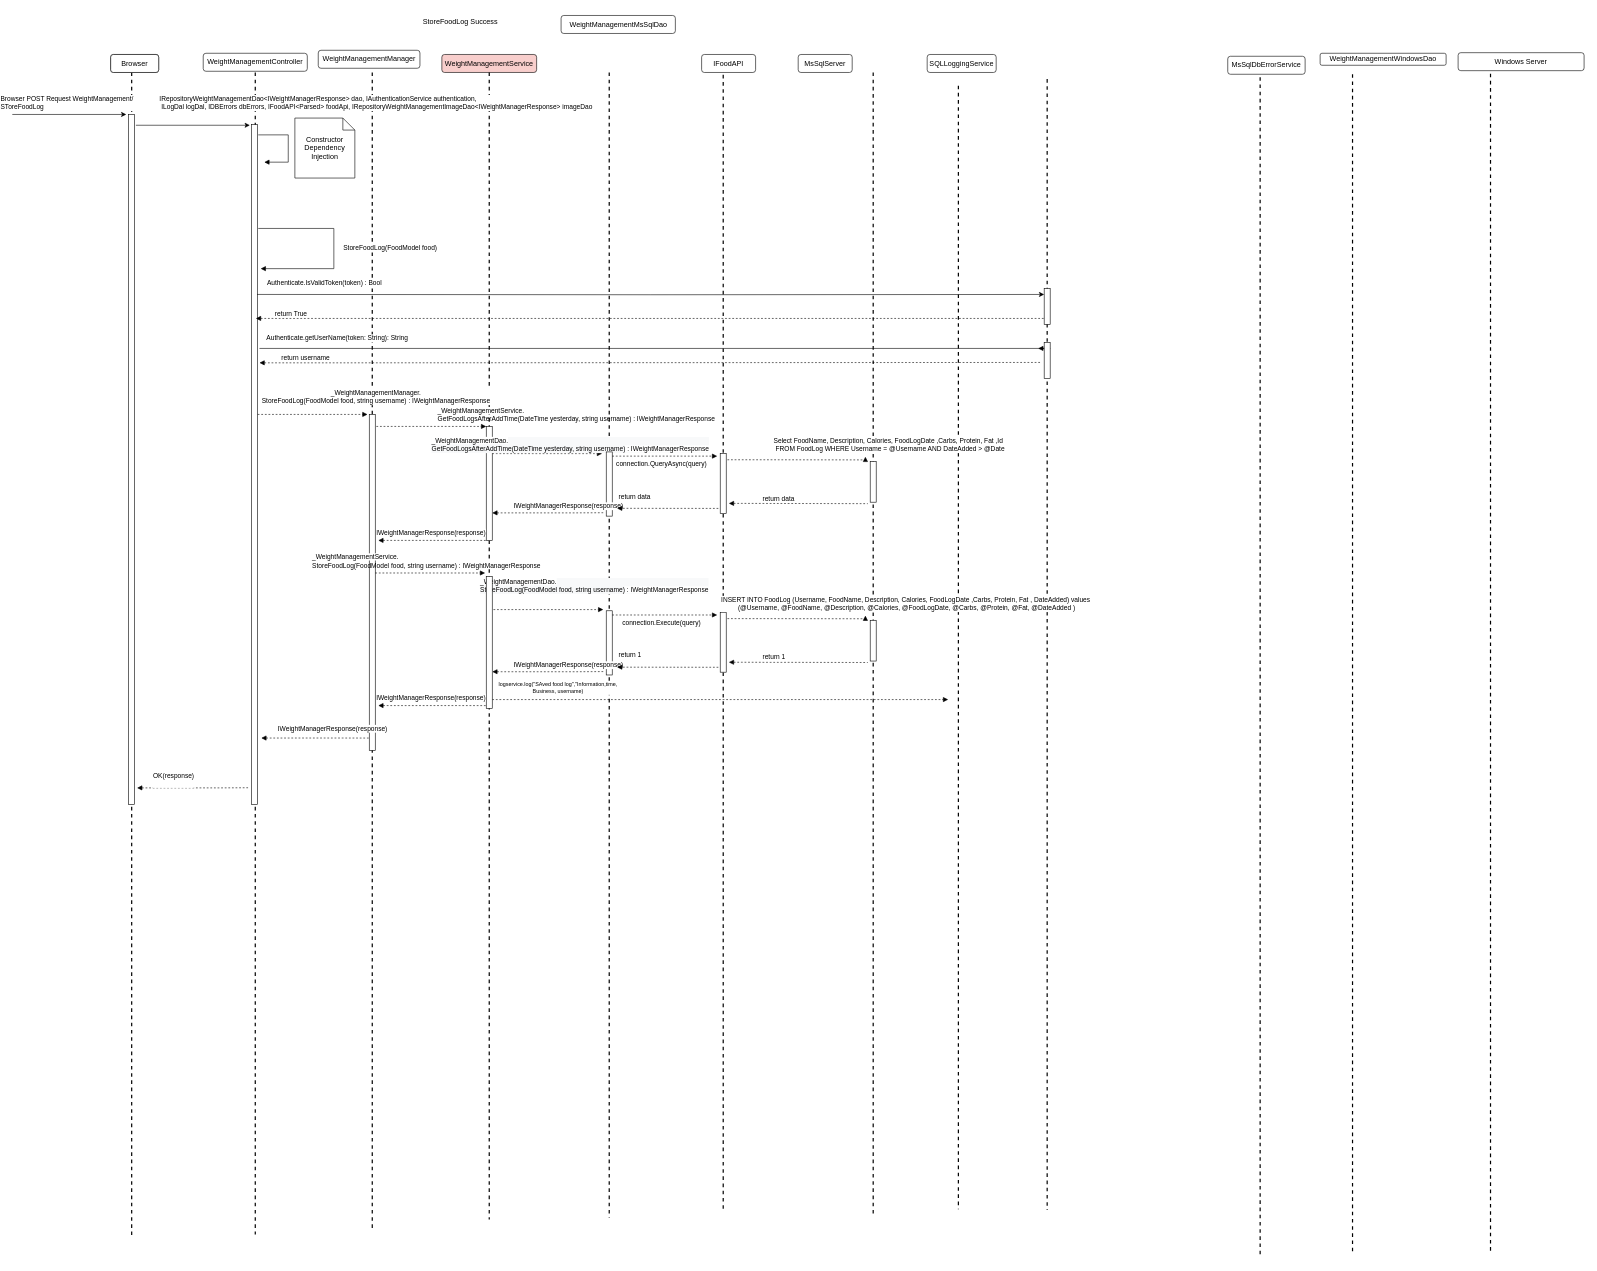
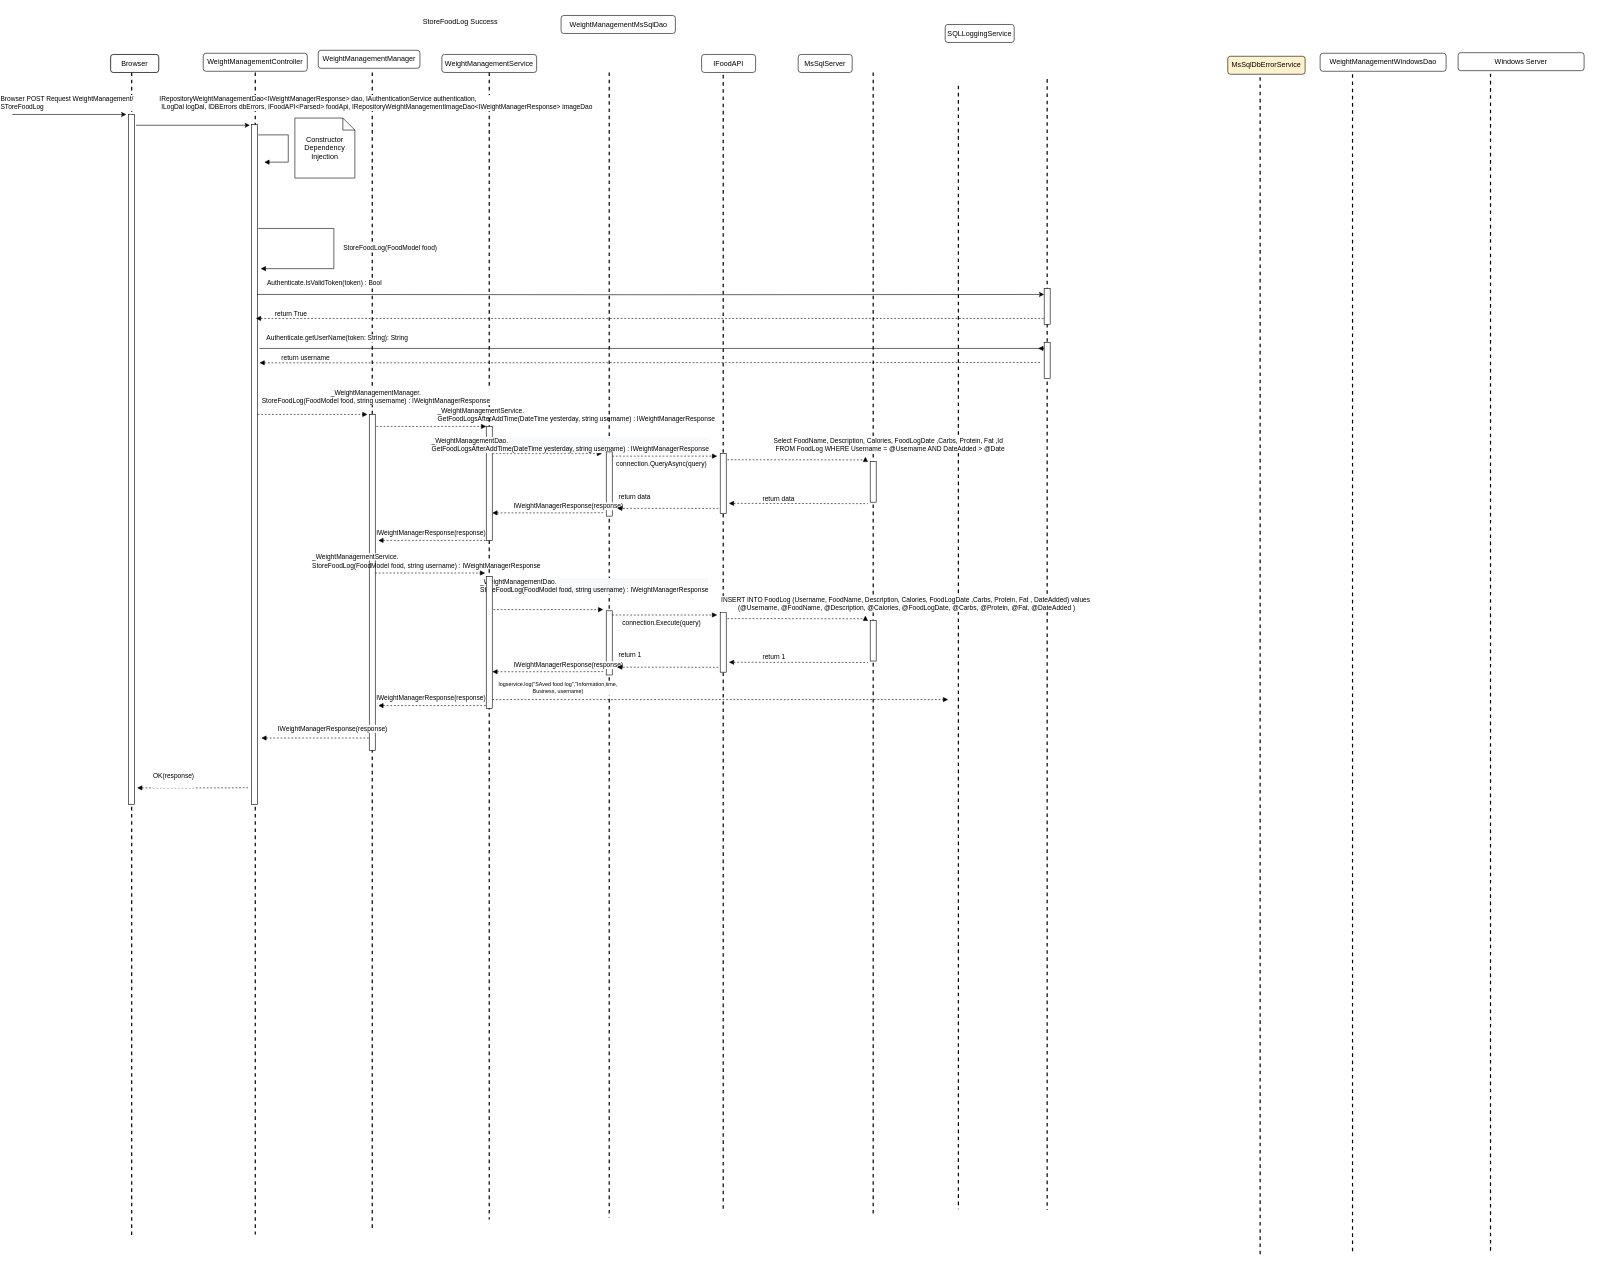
(1383, 59) -> (1383, 62)
(489, 63) -> (489, 63)
(962, 63) -> (980, 33)
(1267, 65) -> (1267, 65)
